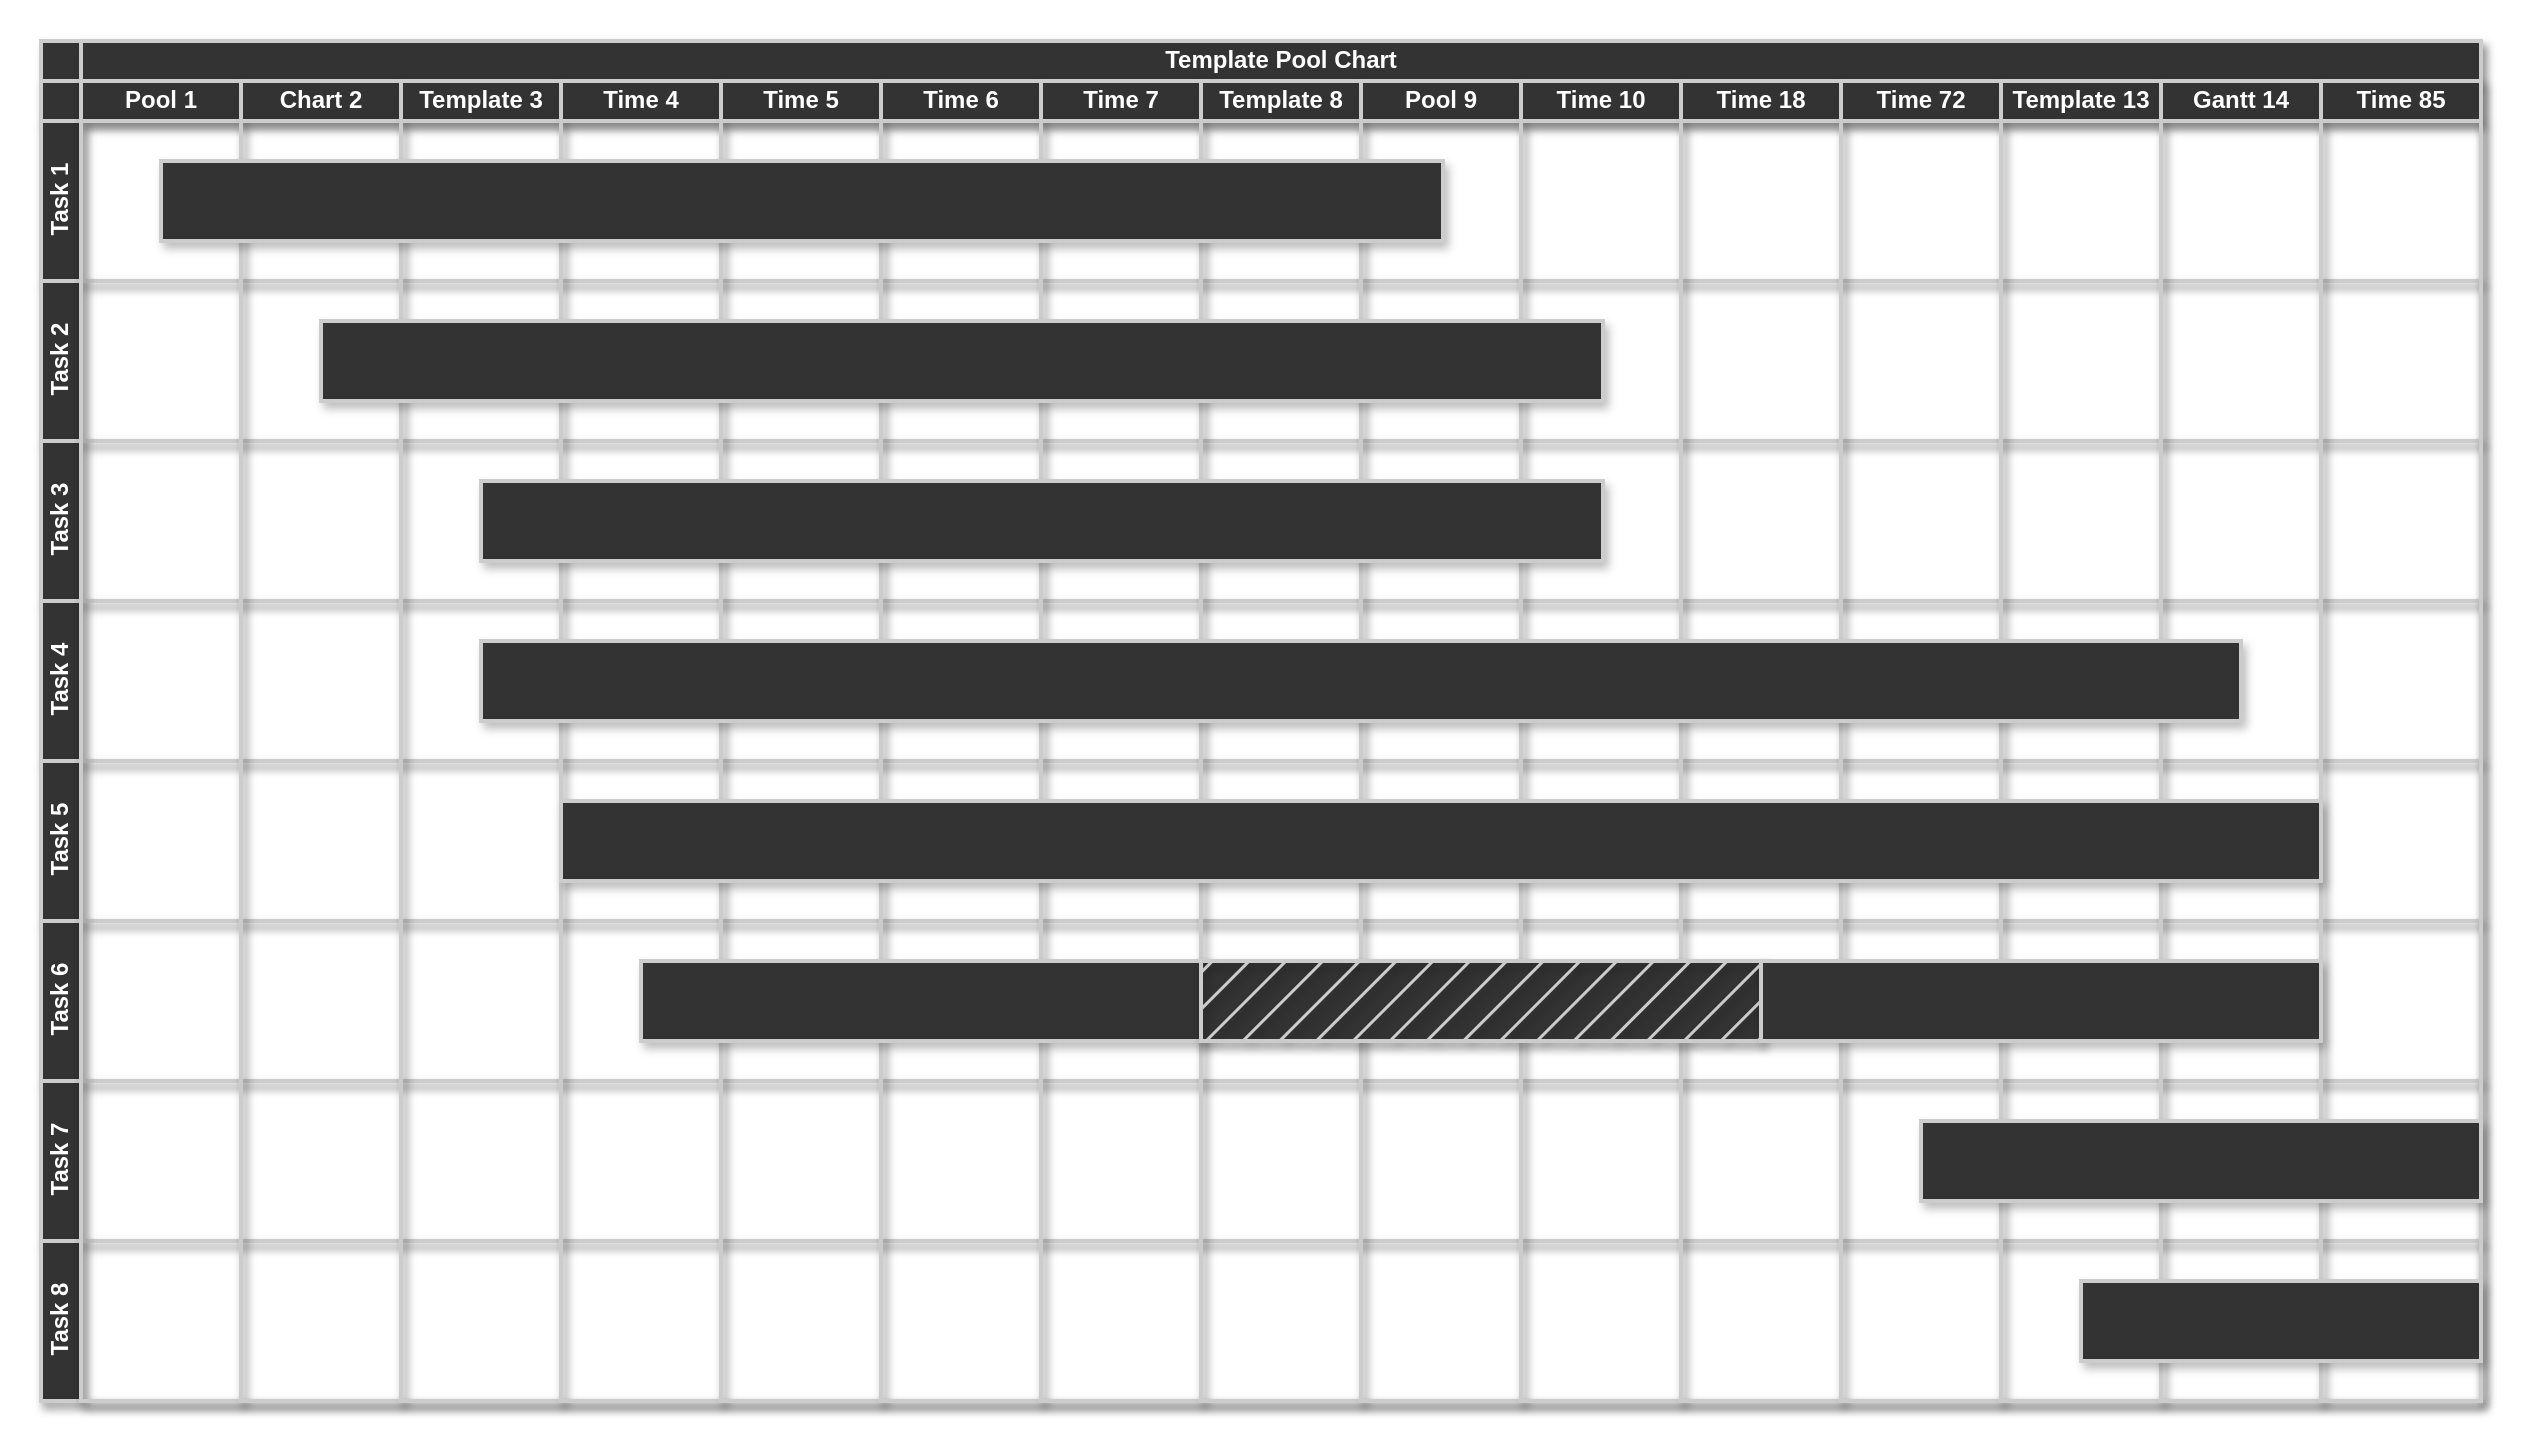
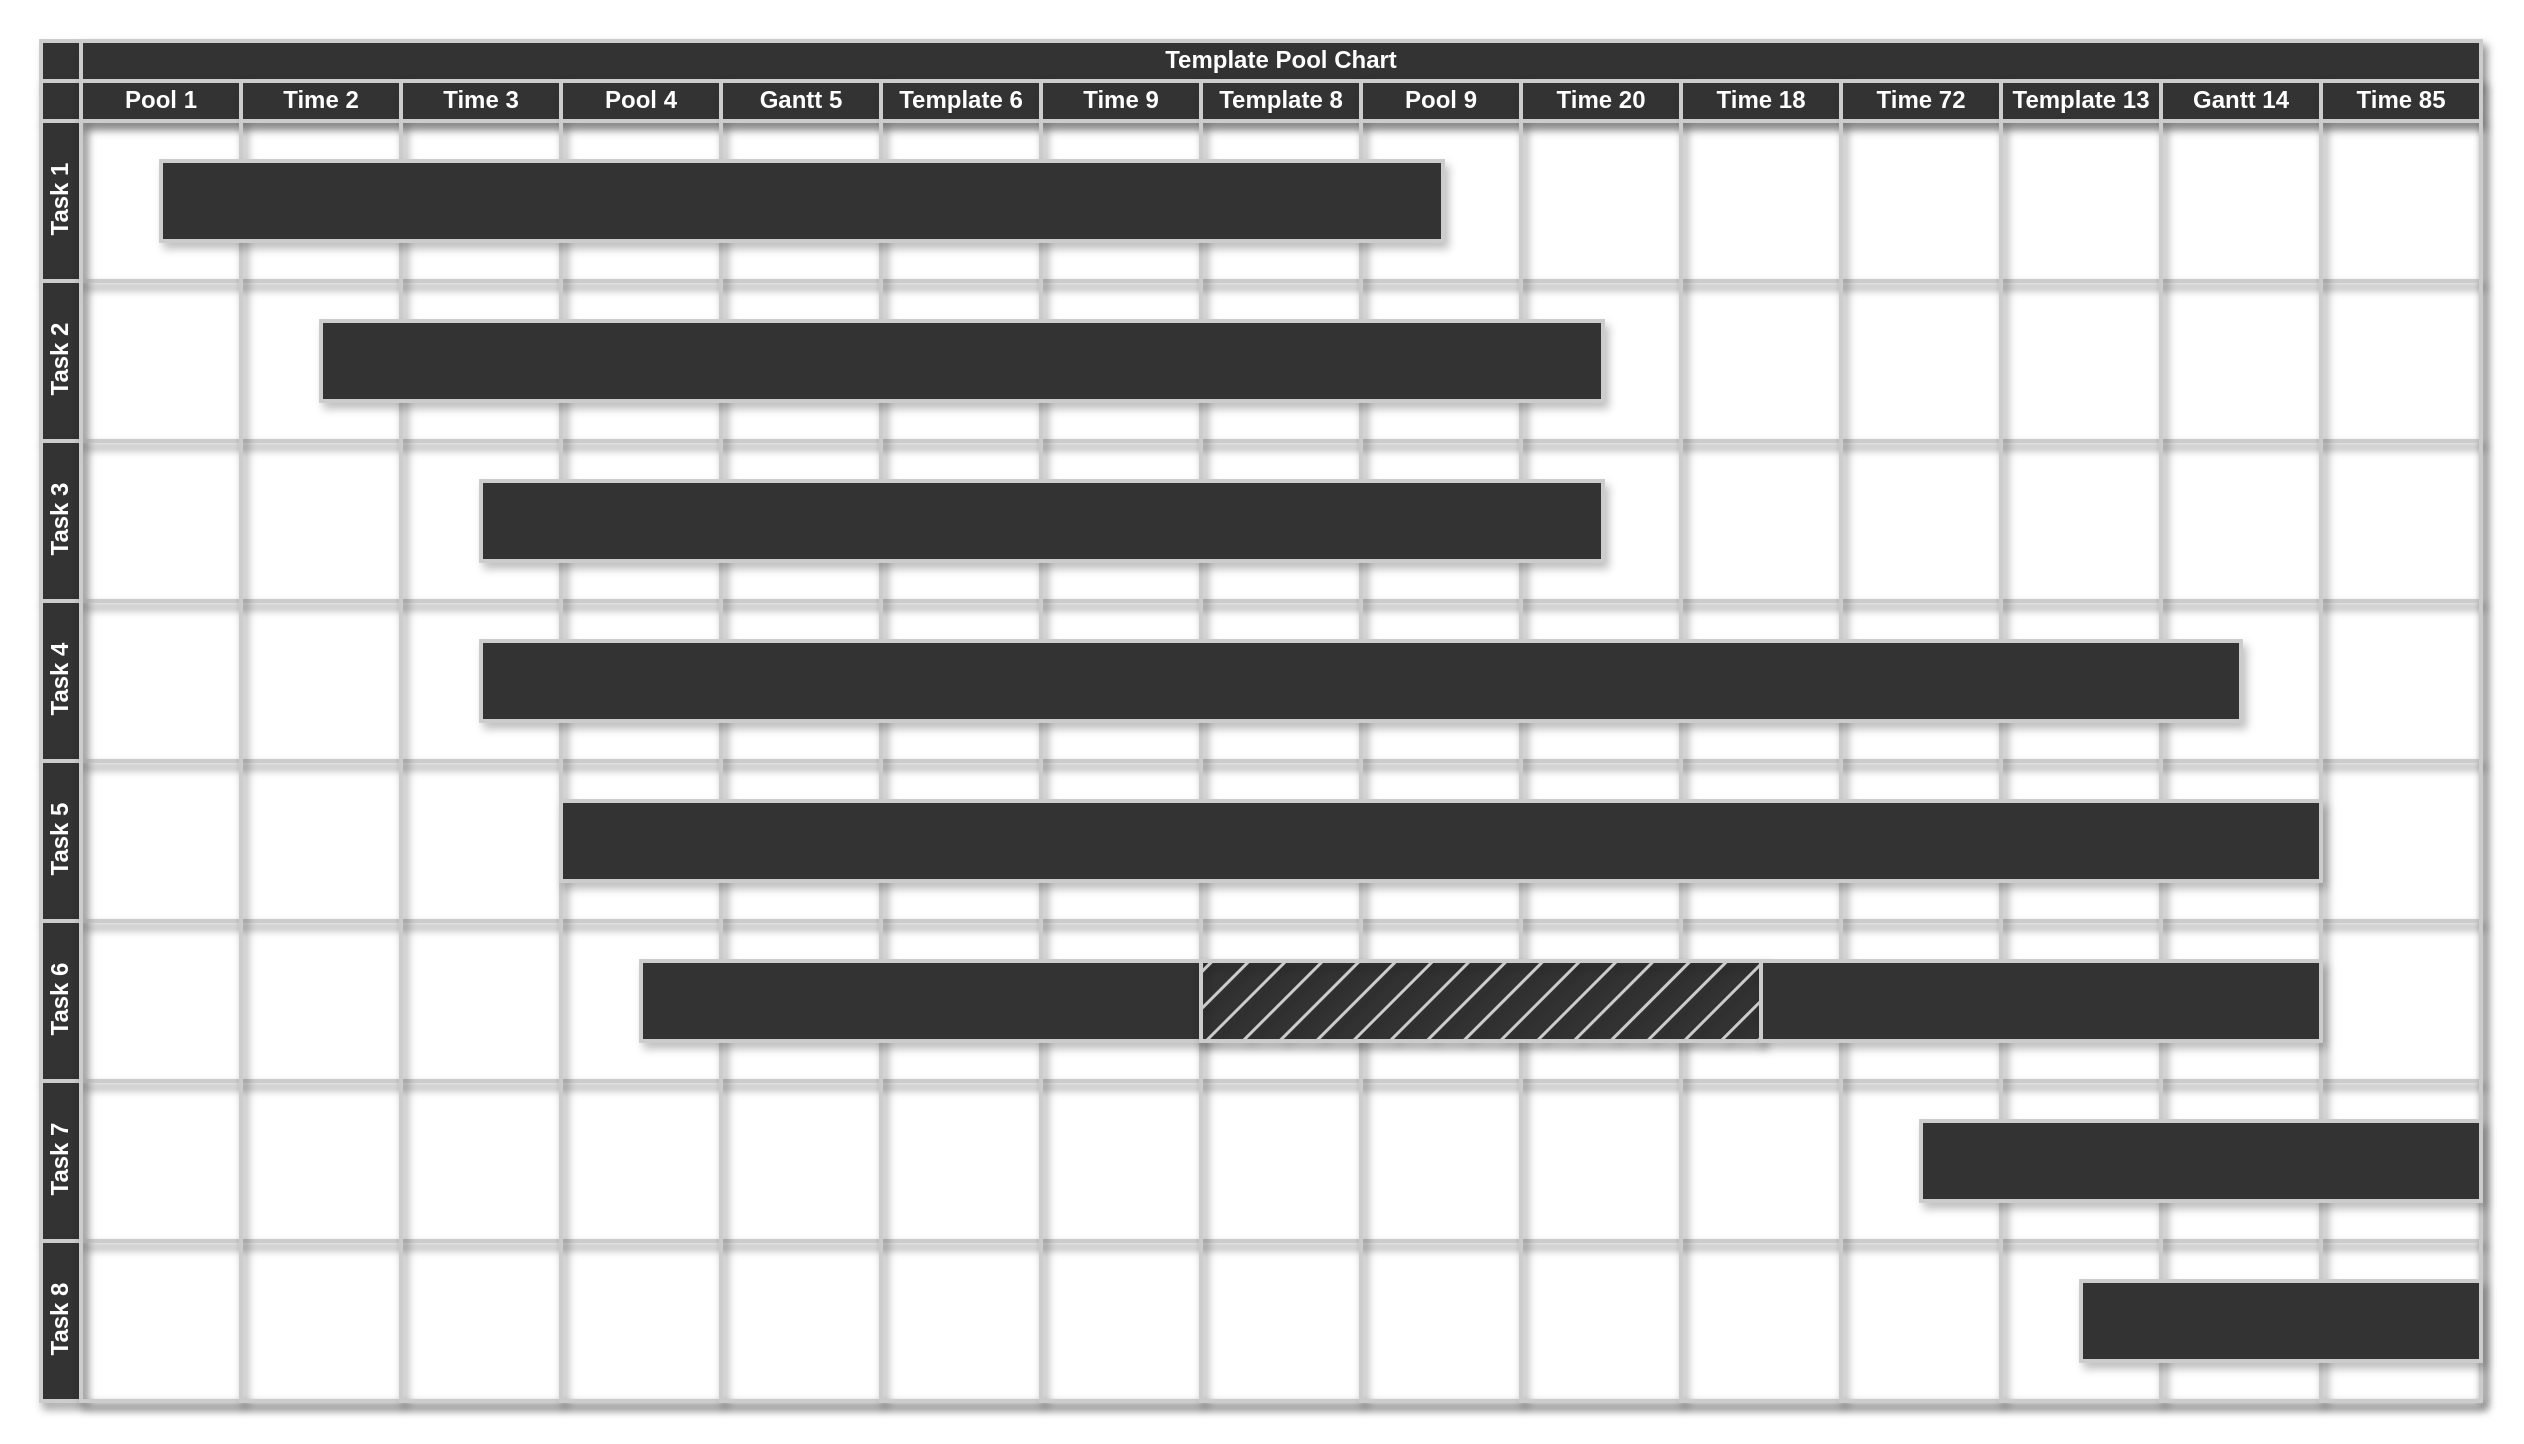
(322, 101) -> (322, 101)
(482, 101) -> (482, 101)
(642, 101) -> (642, 101)
(802, 101) -> (802, 101)
(962, 101) -> (962, 101)
(1122, 101) -> (1122, 101)
(1602, 101) -> (1602, 101)
